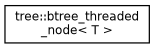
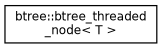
(77, 24) -> (81, 24)
